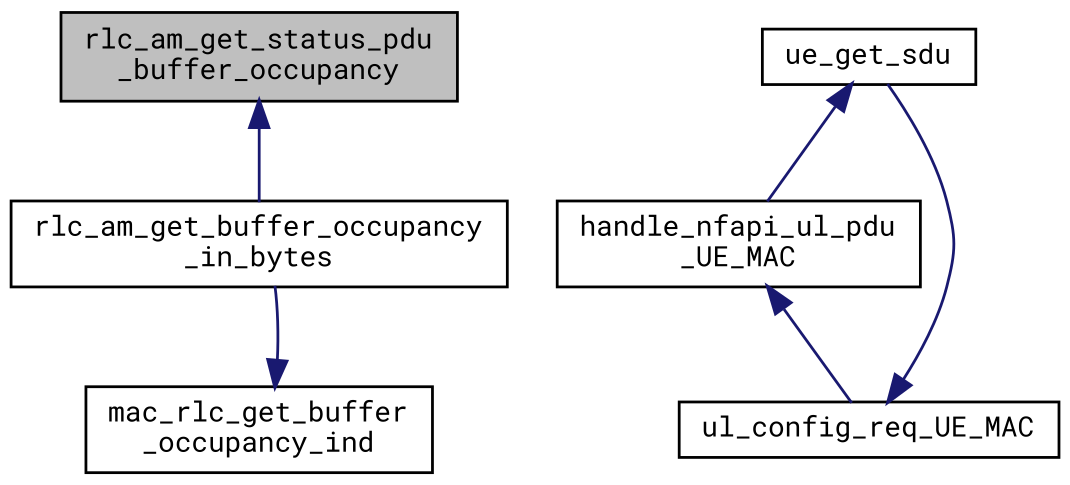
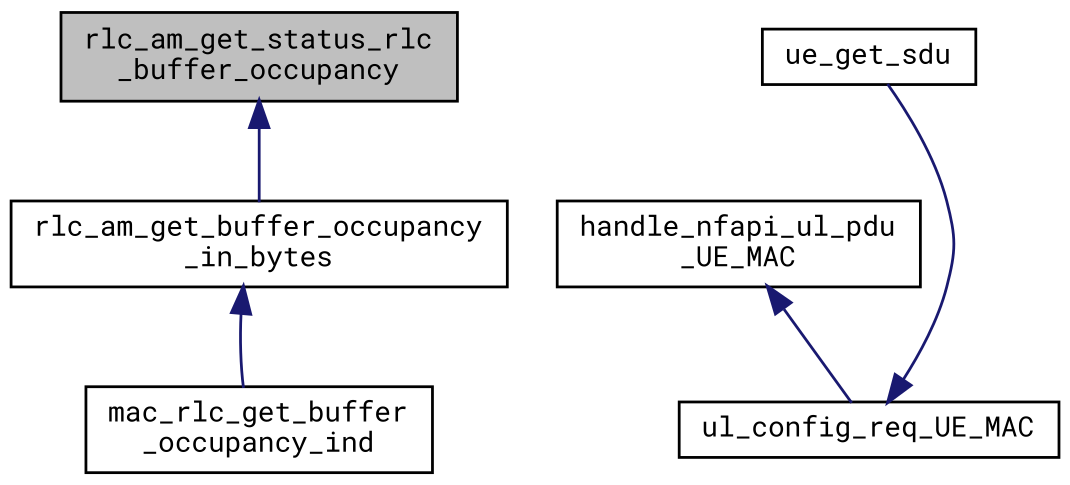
(259, 57) -> (259, 57)
(801, 154) -> none
(278, 323) -> (241, 351)
